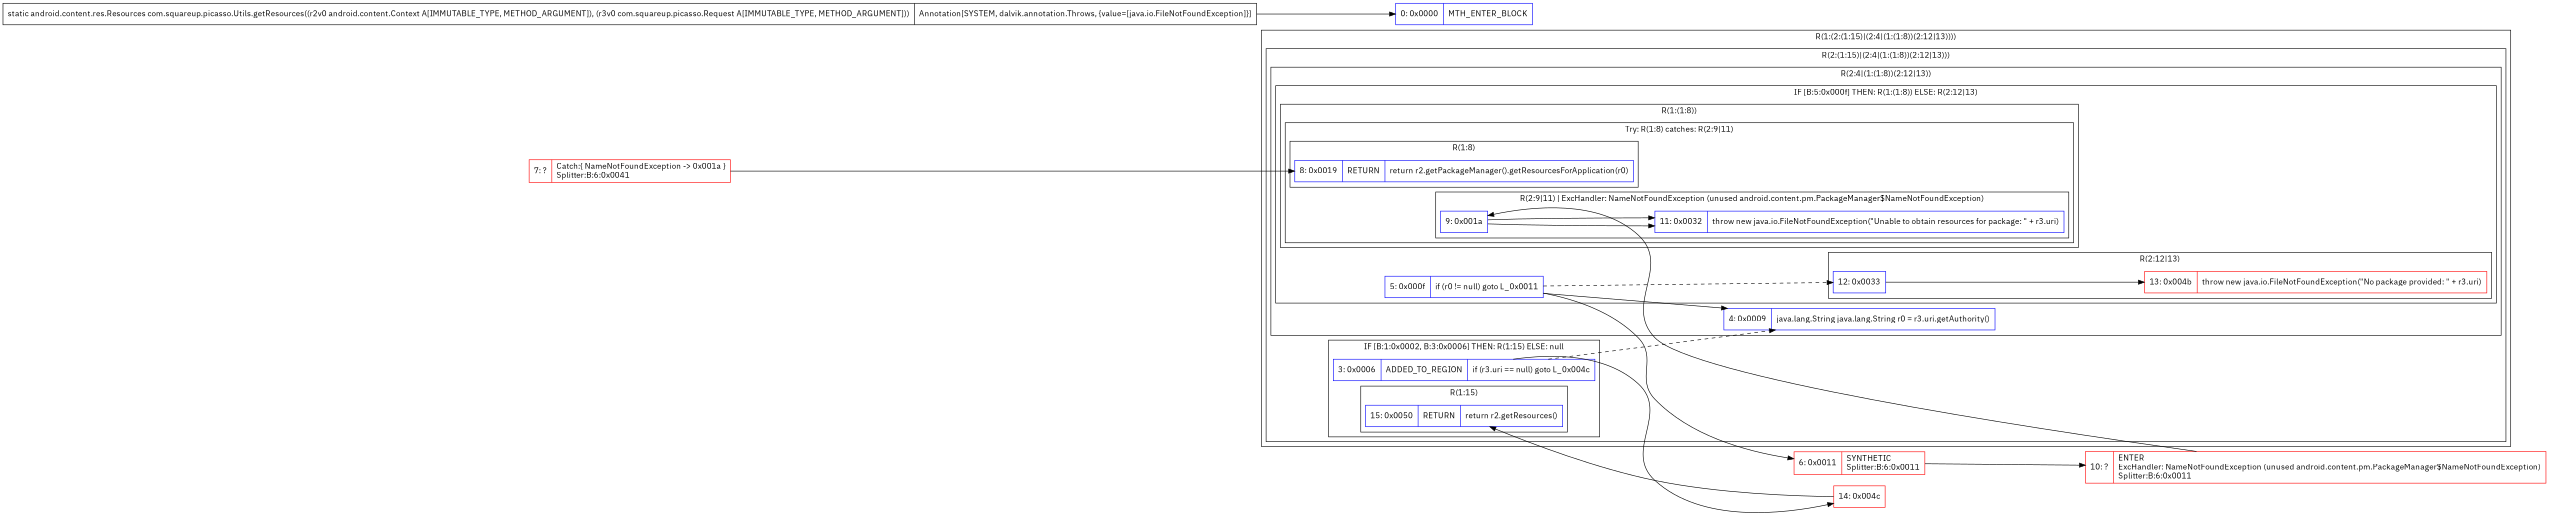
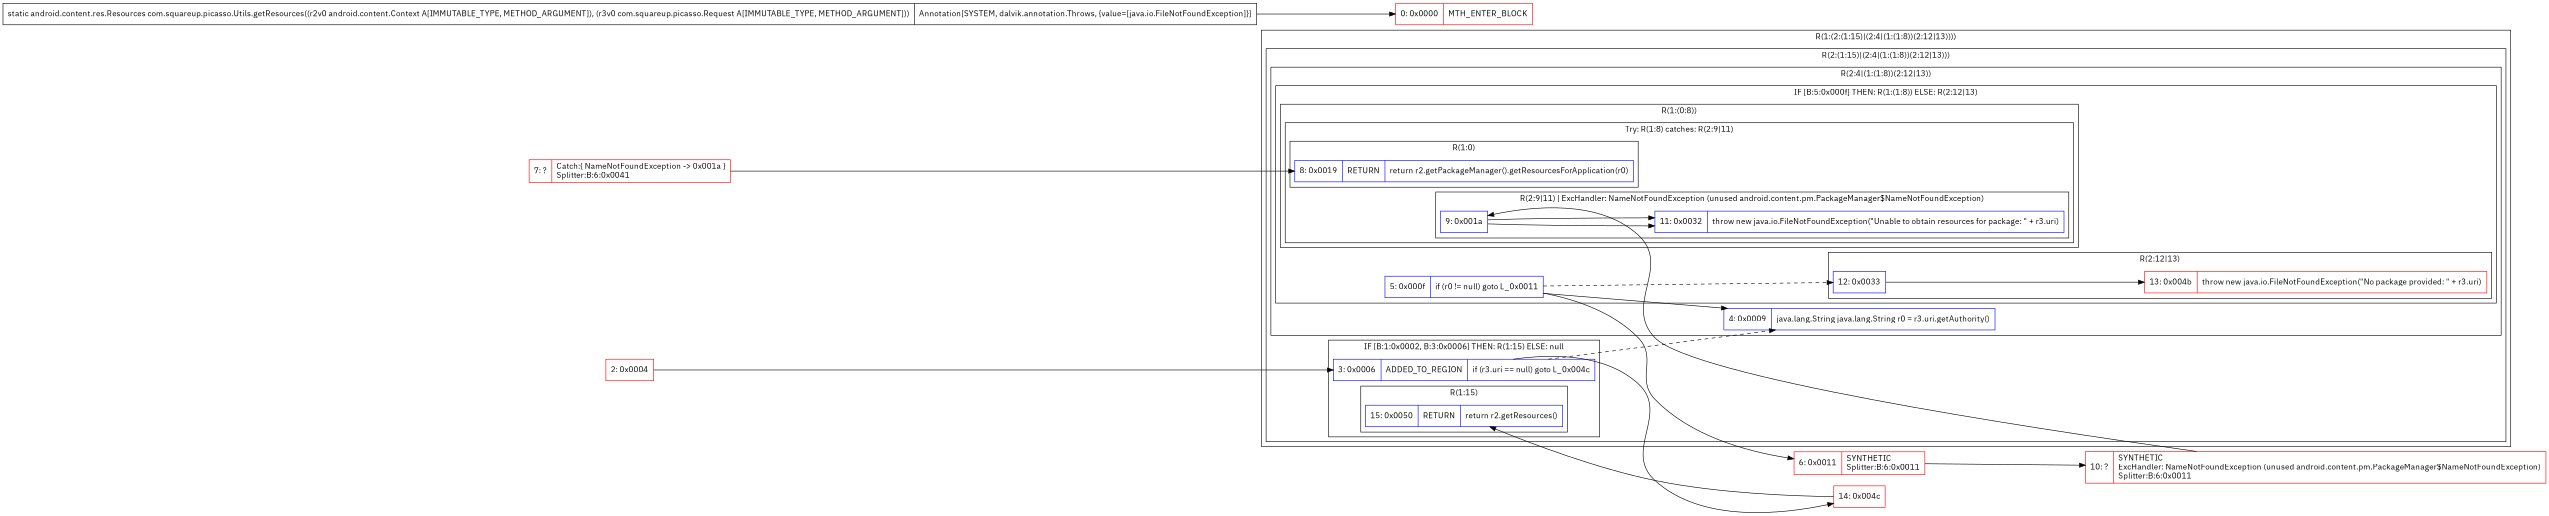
(1464, 14) -> (1464, 14)
(1679, 111) -> (1679, 111)
(1464, 148) -> (1464, 148)
none -> (630, 370)
(2131, 458) -> (2141, 458)
